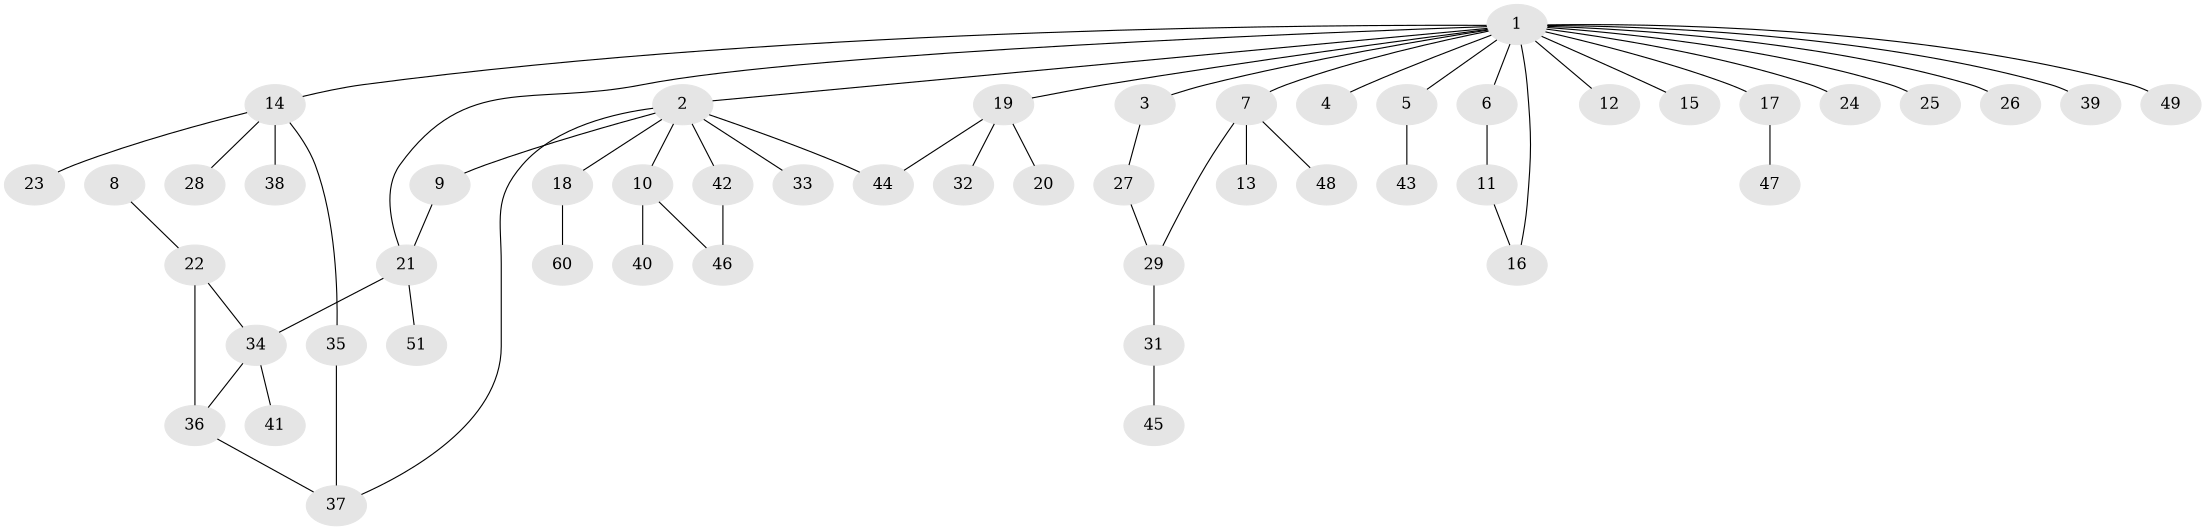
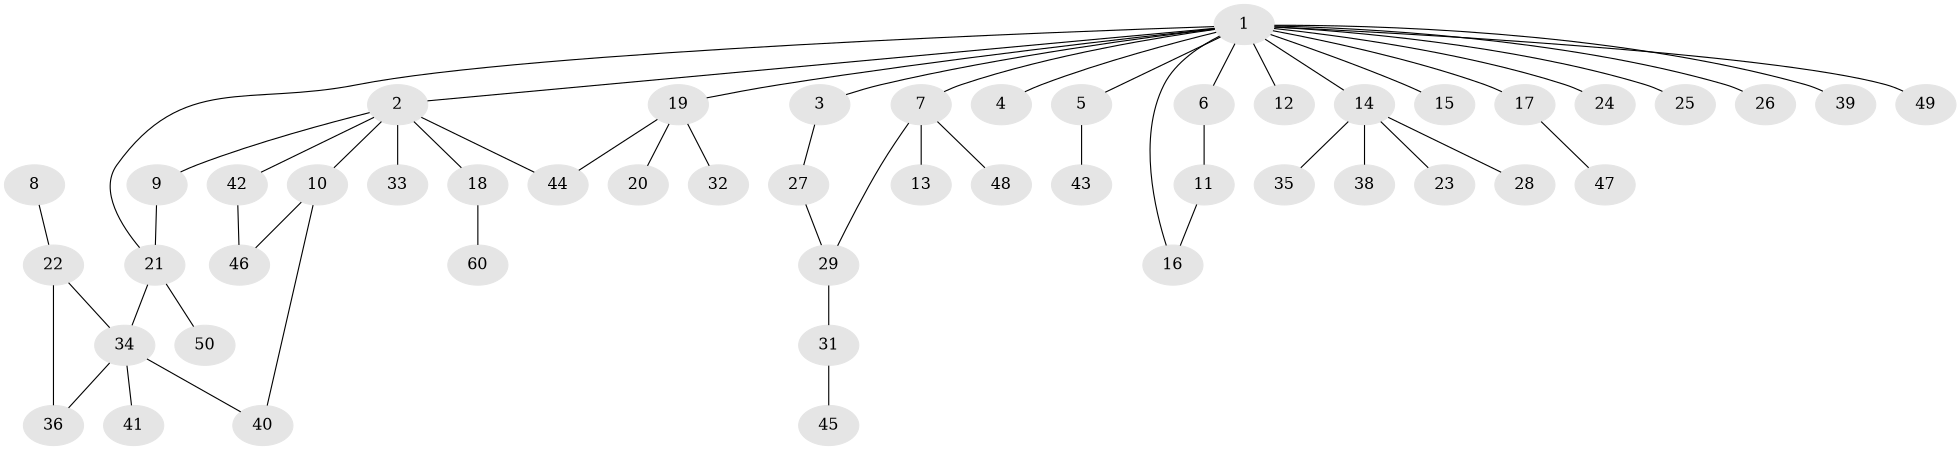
(417, 345) -> (205, 345)
none -> (194, 385)
(336, 506) -> none
